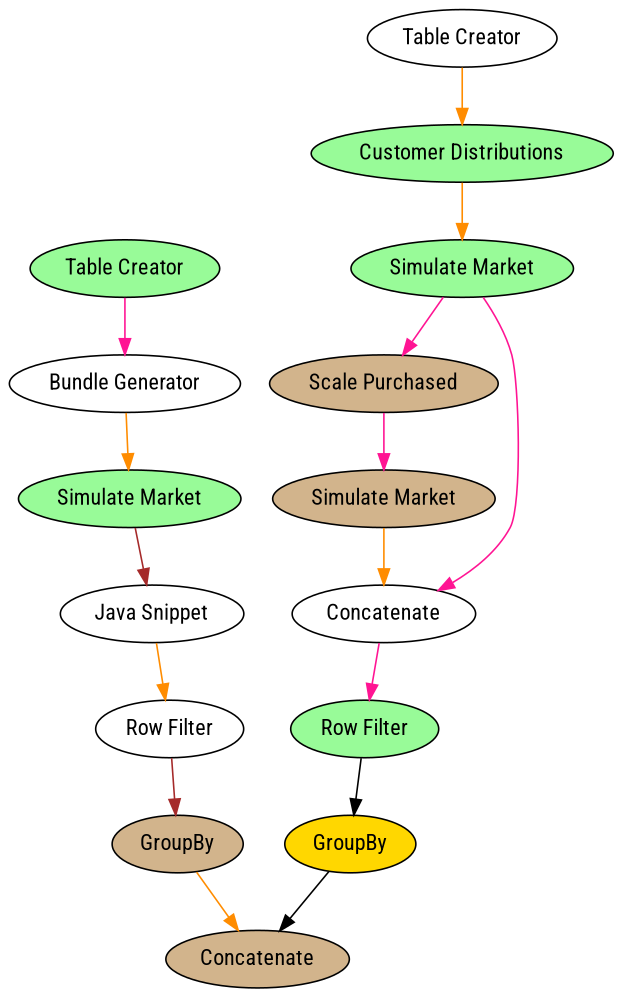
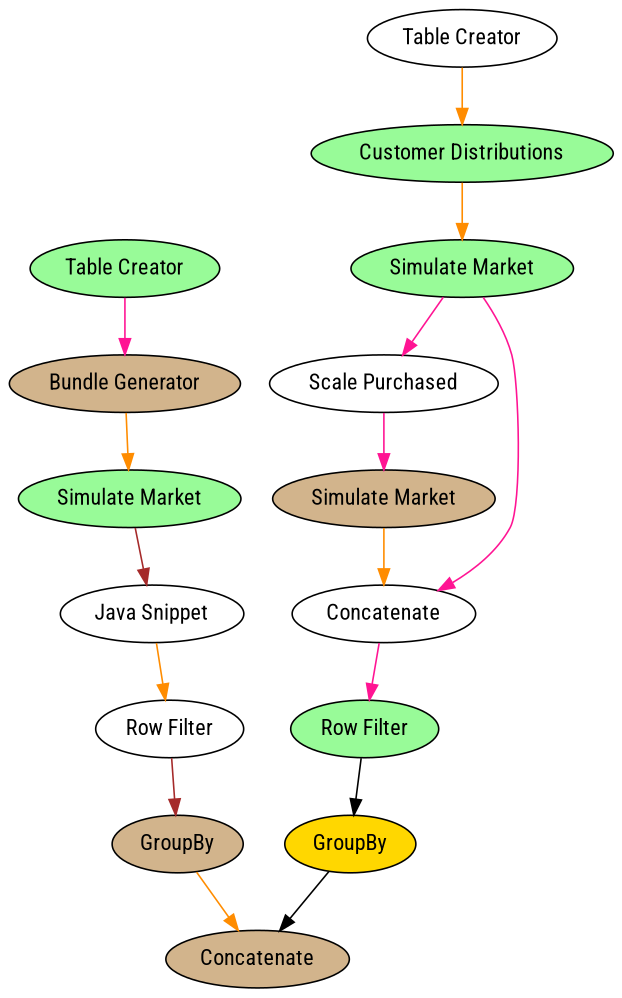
(125, 384) -> (125, 384)
(384, 384) -> (384, 384)
